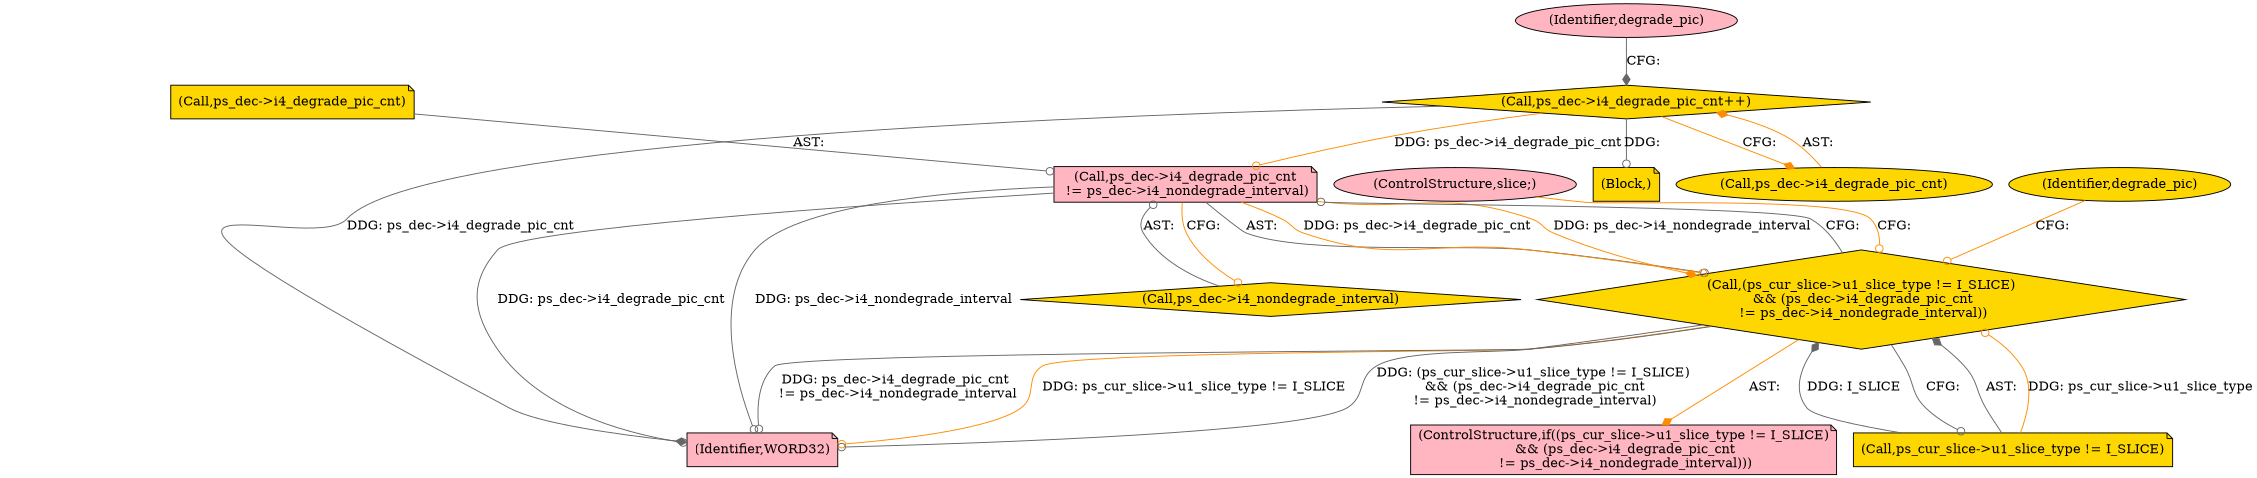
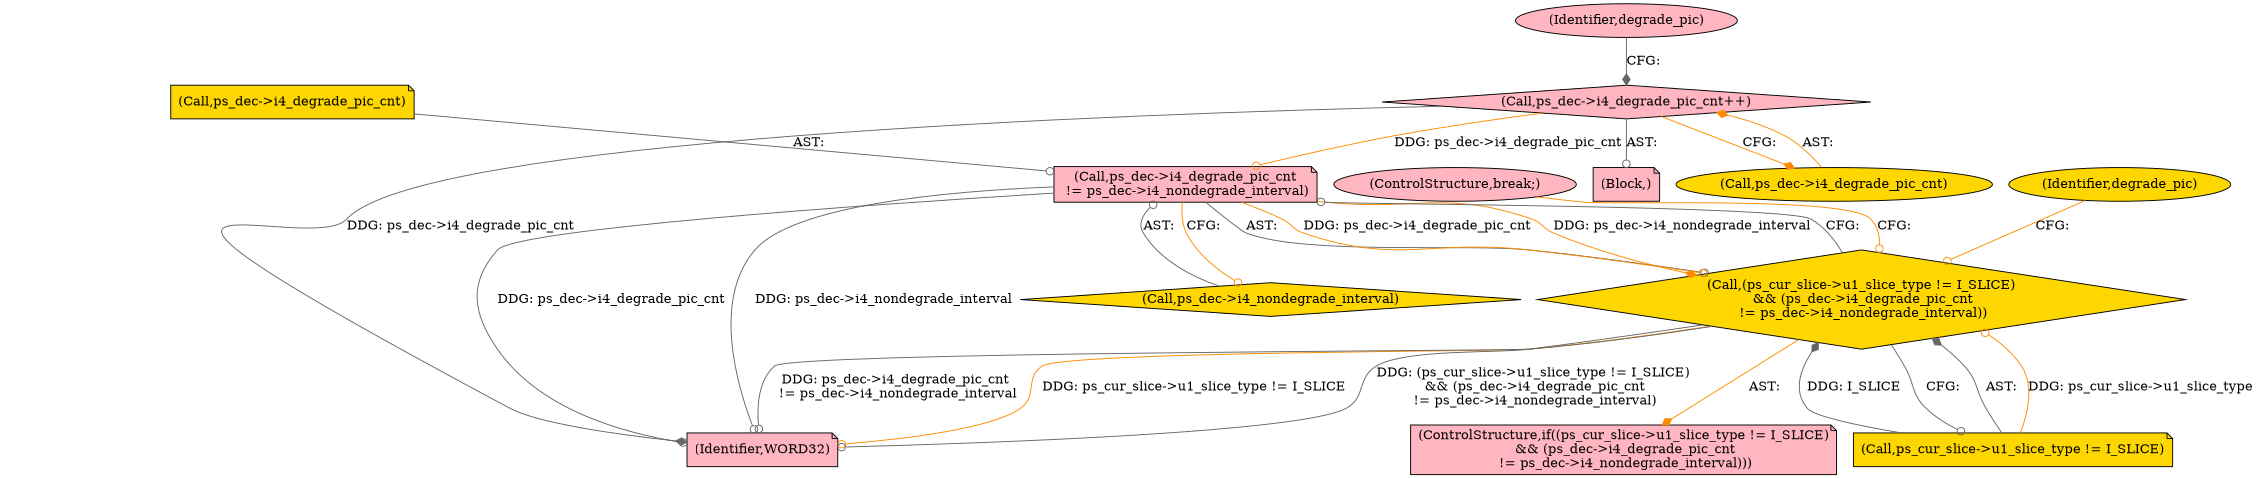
(1626, 102) -> (1626, 102)
(1644, 143) -> (1644, 143)
(1455, 184) -> (1455, 184)
(1626, 184) -> (1626, 184)
